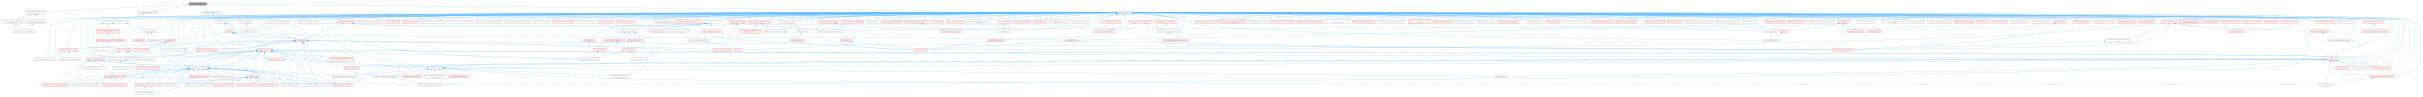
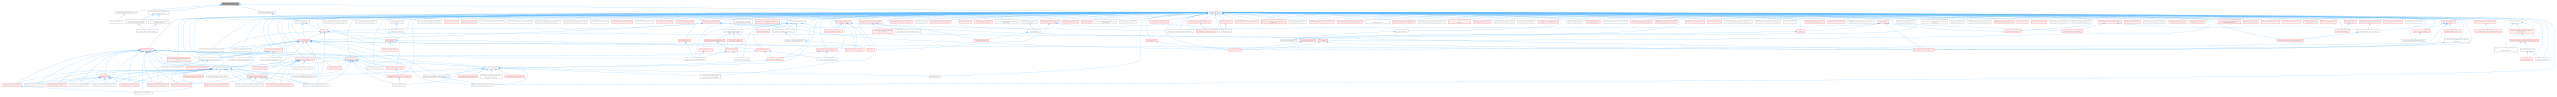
(136, 26) -> (2526, 46)
